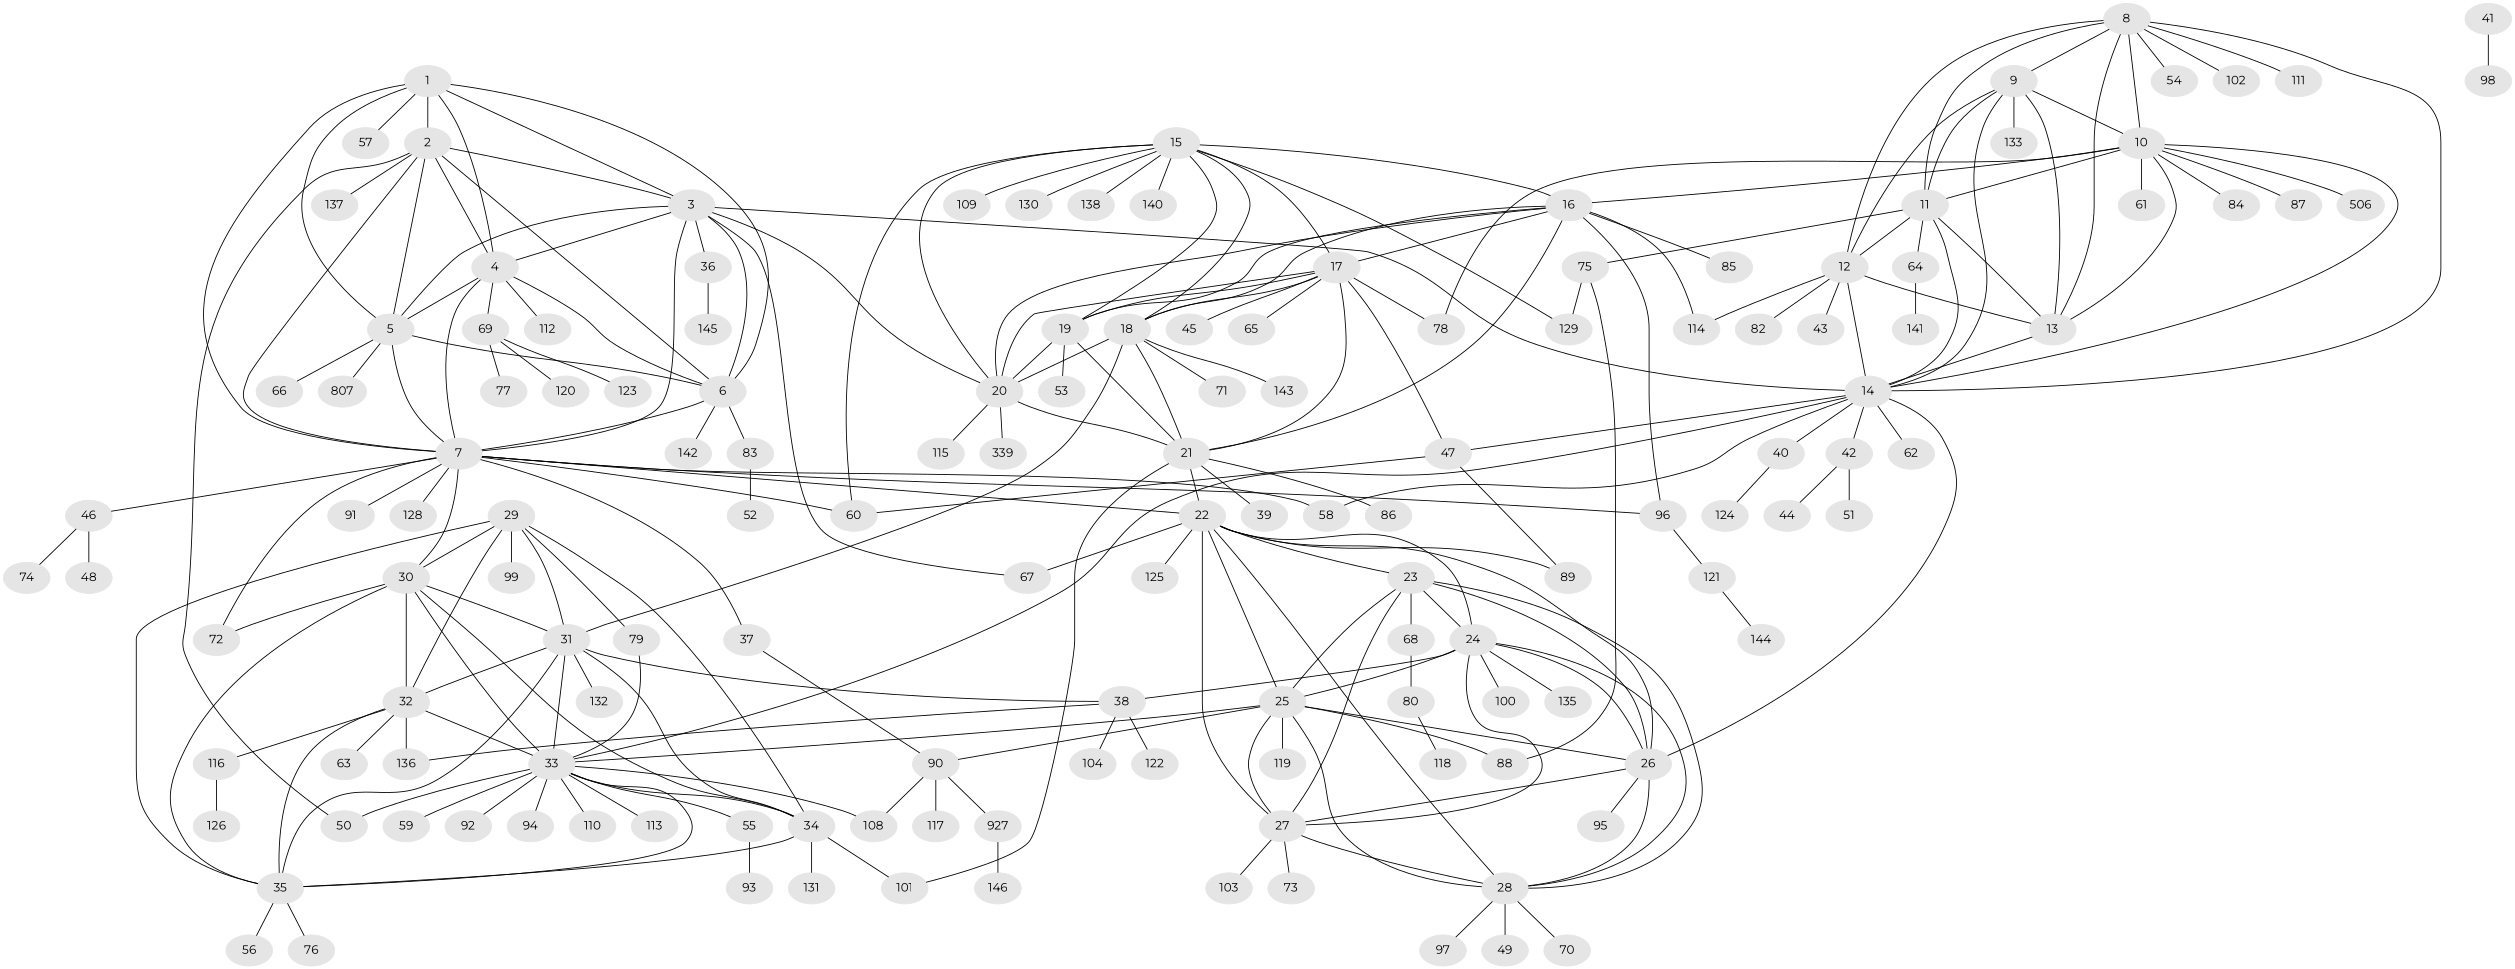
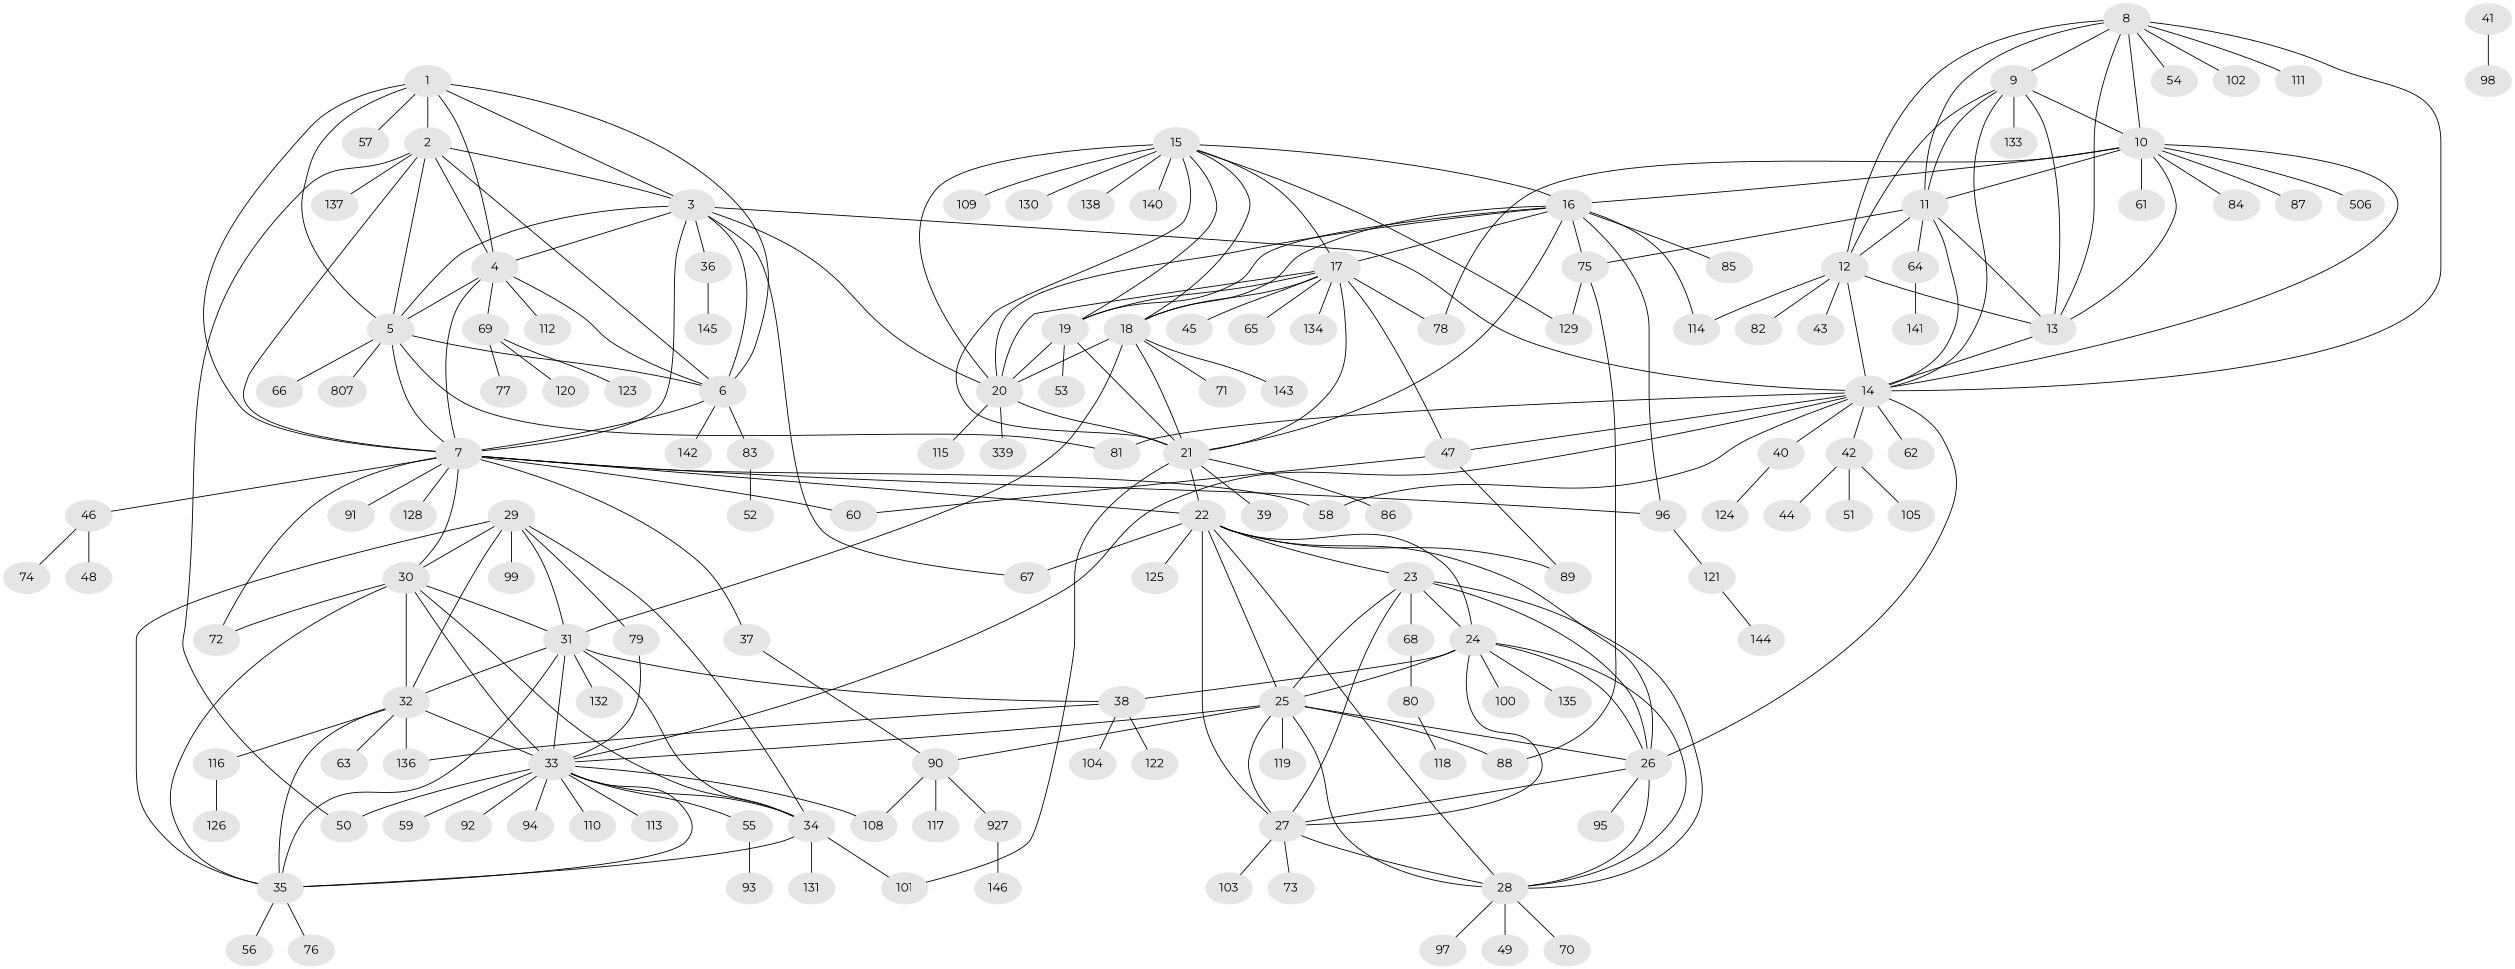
(900, 213) -> (981, 327)
none -> (1577, 236)
none -> (1314, 329)
none -> (1117, 454)
none -> (1911, 516)
